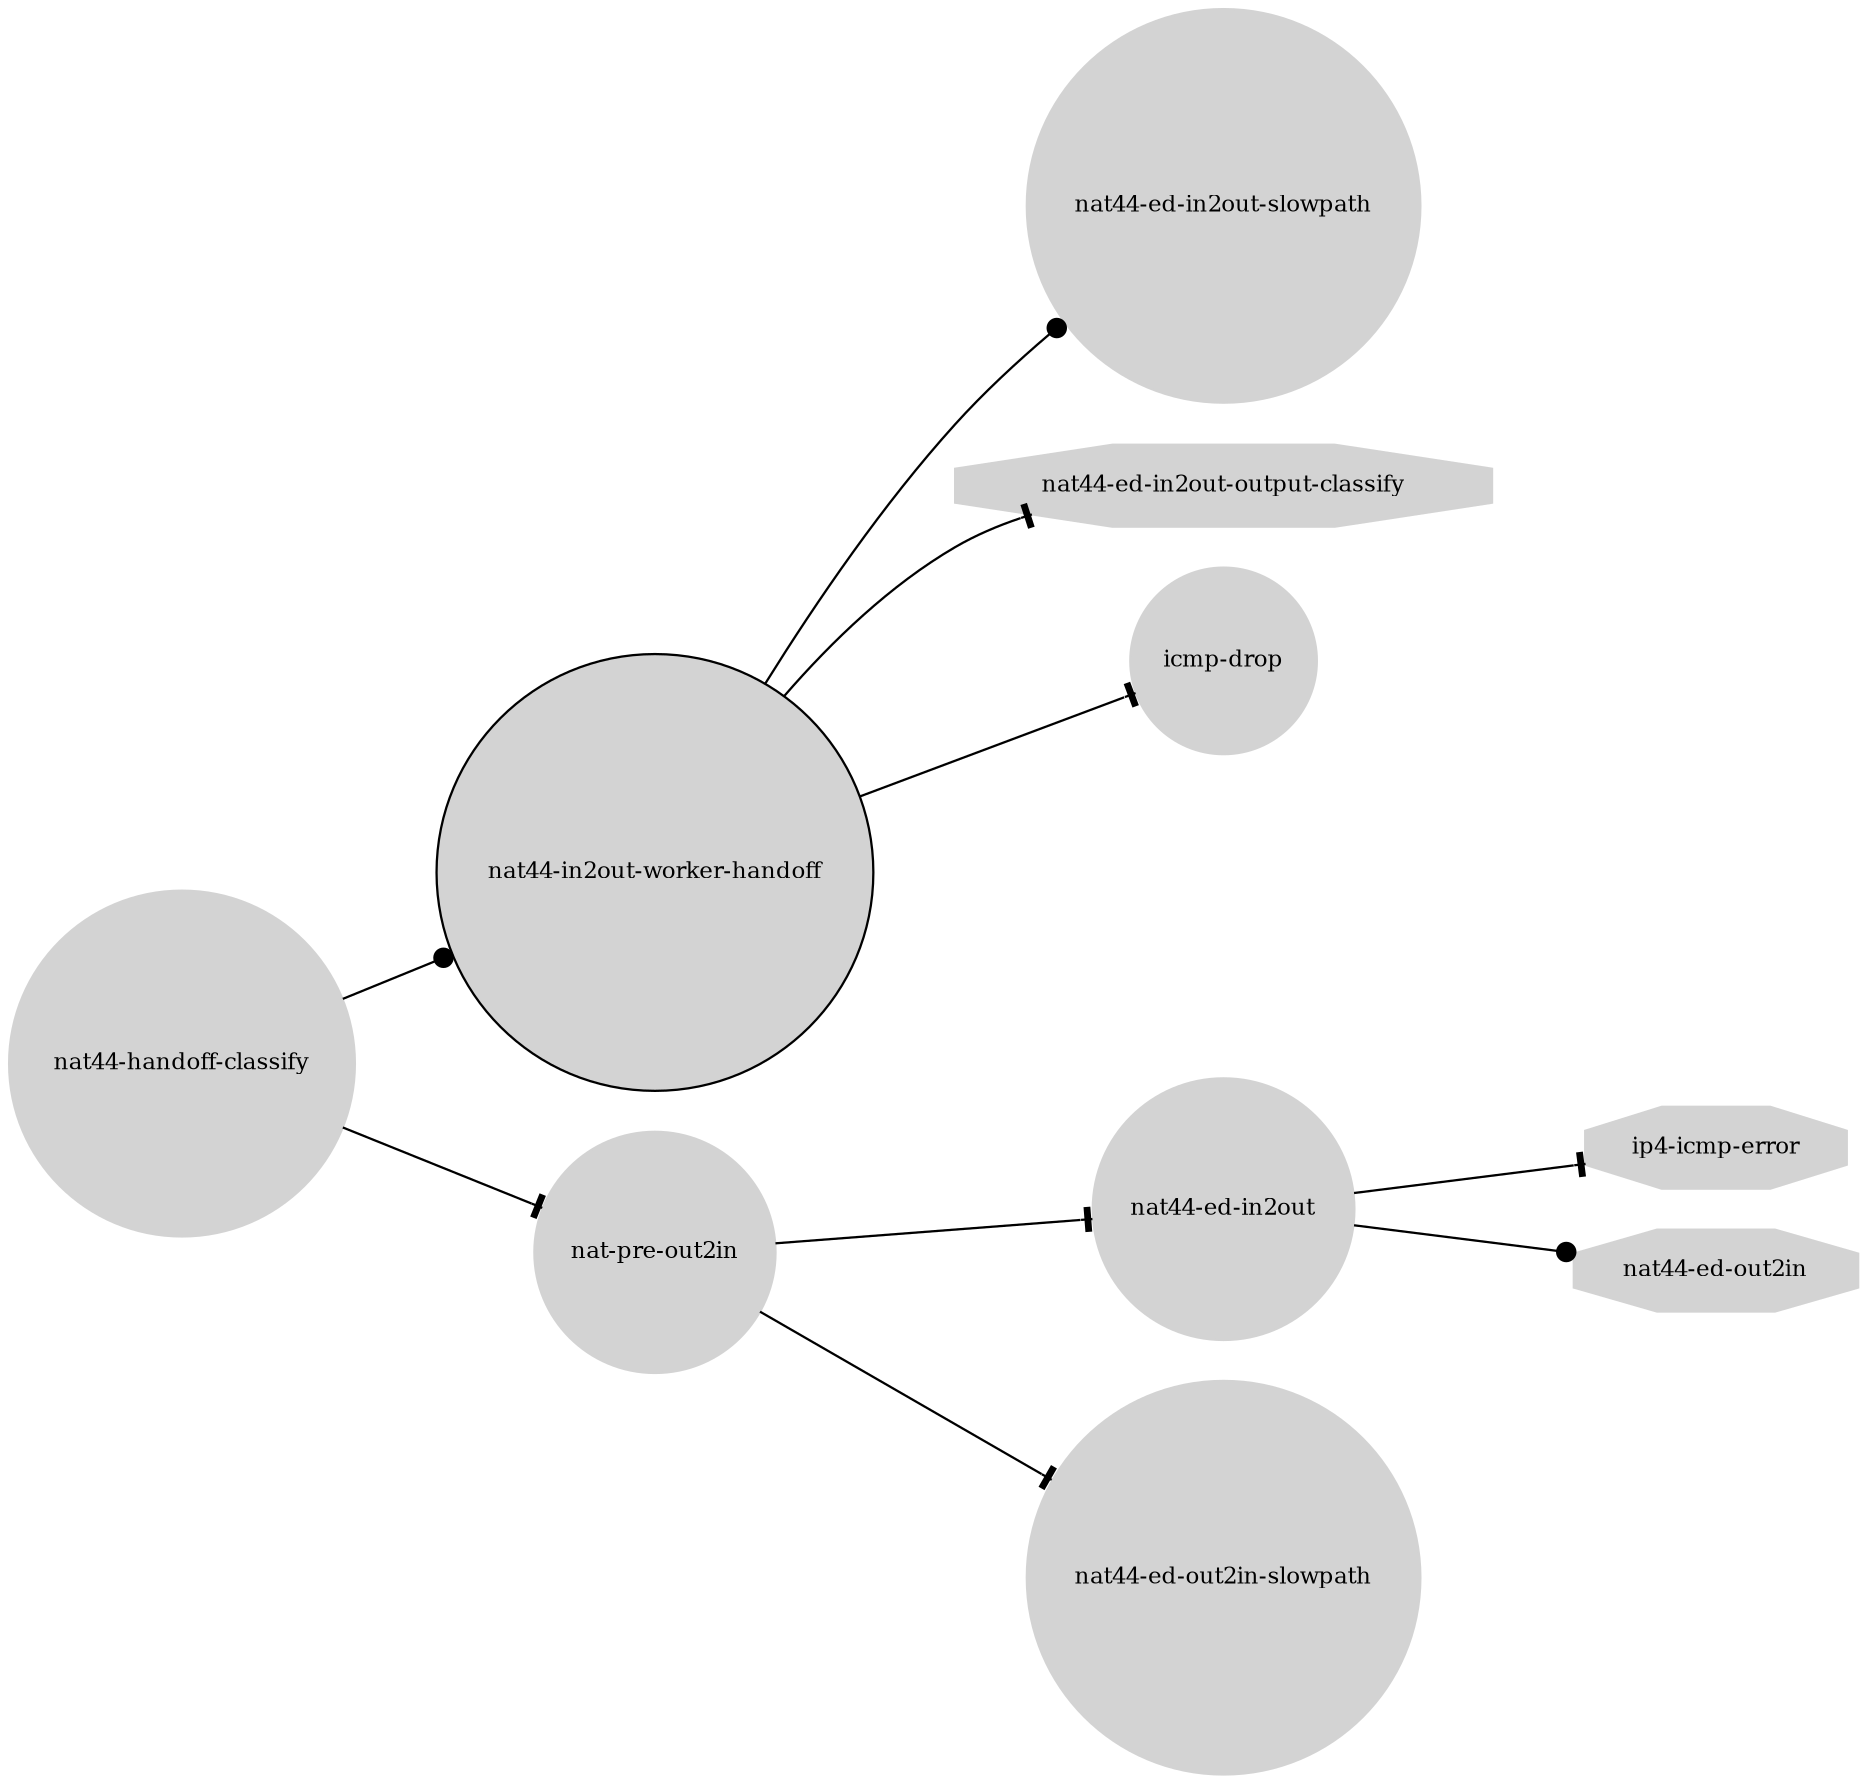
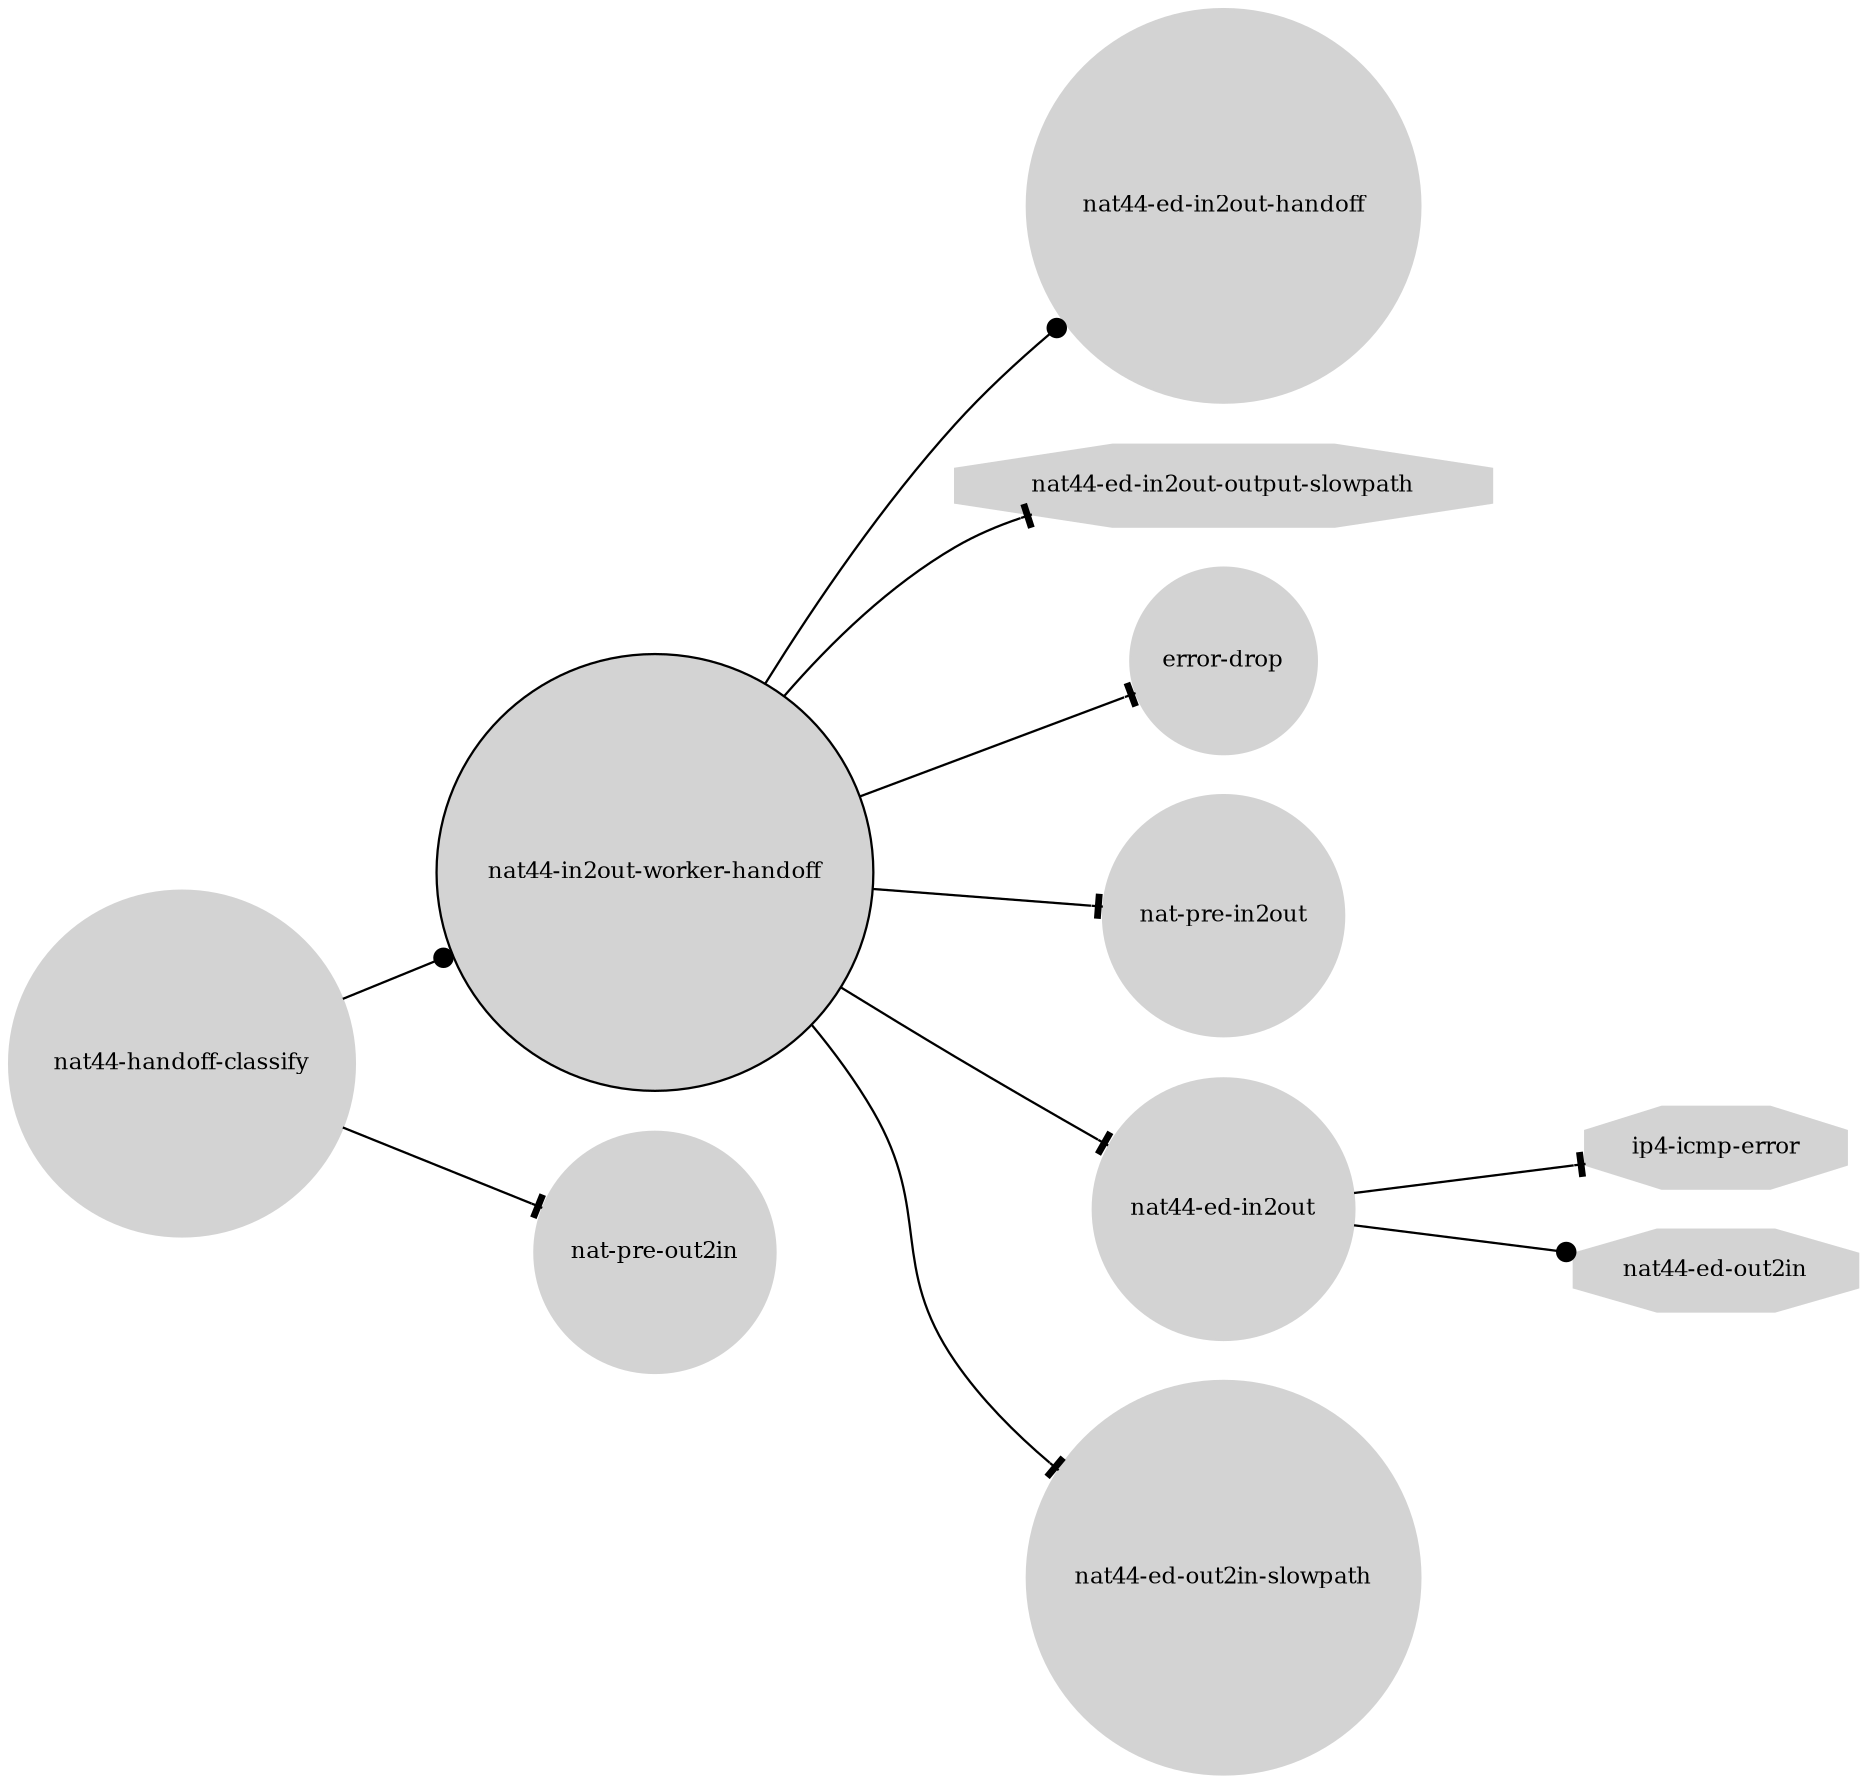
(1224, 206) -> (1224, 206)
(1224, 486) -> (1224, 486)
(1224, 661) -> (1224, 661)
none -> (1224, 916)
(928, 1232) -> (969, 1065)
(901, 1393) -> (914, 1254)
